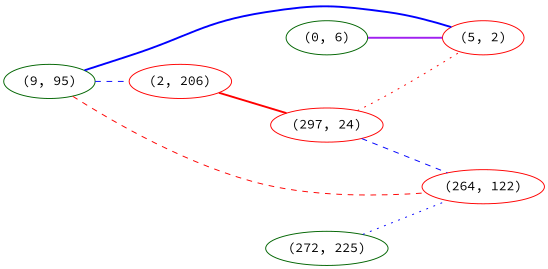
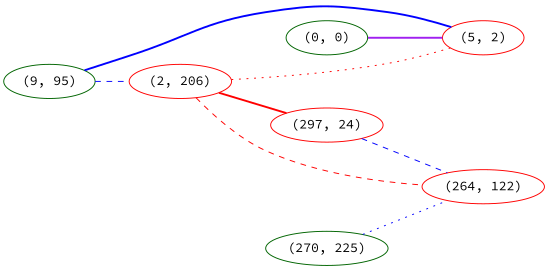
(327, 38) -> (327, 38)
(409, 82) -> (342, 70)
(240, 178) -> (300, 164)
(327, 248) -> (327, 248)
